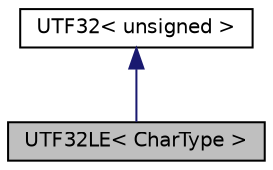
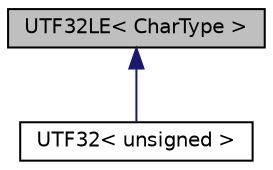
(136, 95) -> (136, 95)
